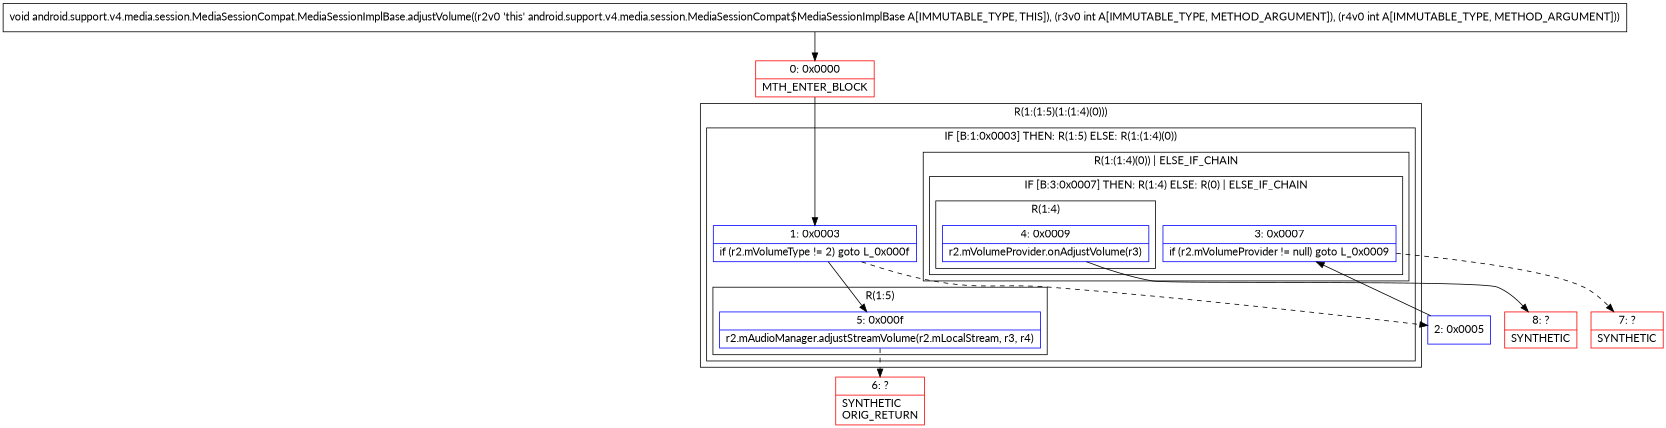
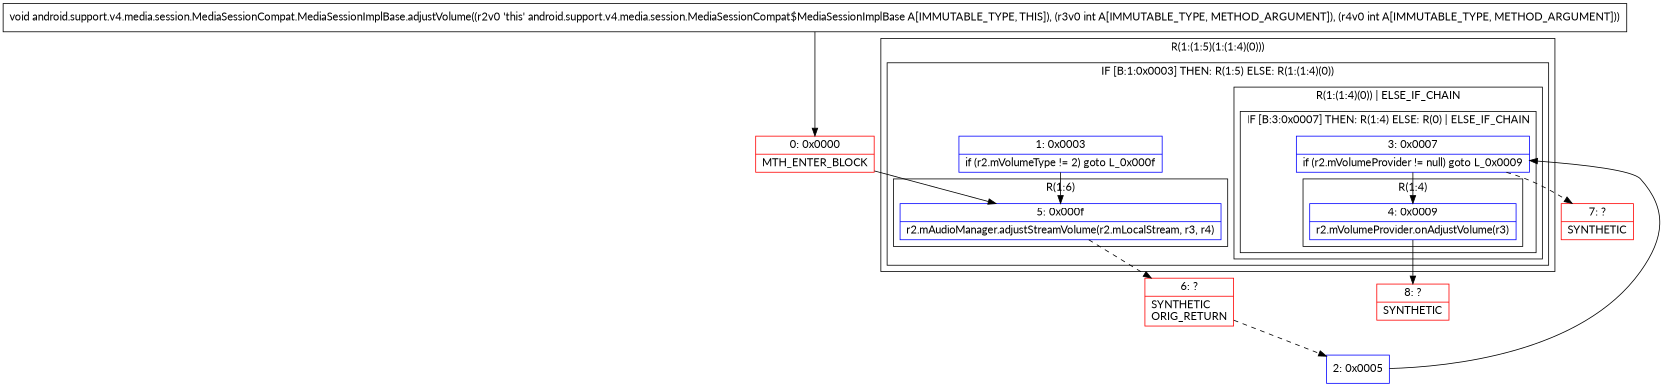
(815, 157) -> (931, 186)
none -> (1413, 184)
(1140, 295) -> (1276, 337)
(880, 296) -> (1061, 188)
